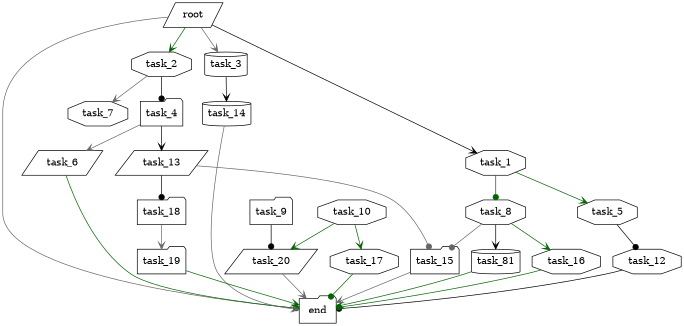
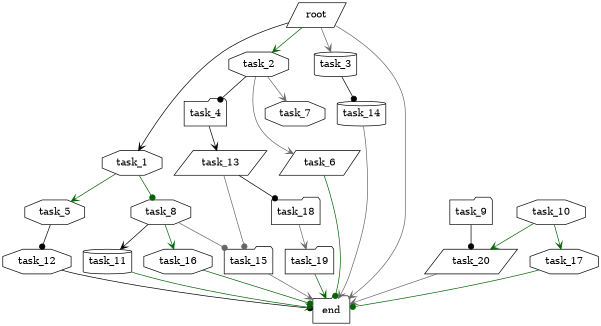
(226, 86) -> (347, 87)
(117, 136) -> (256, 120)
(496, 262) -> (107, 262)
